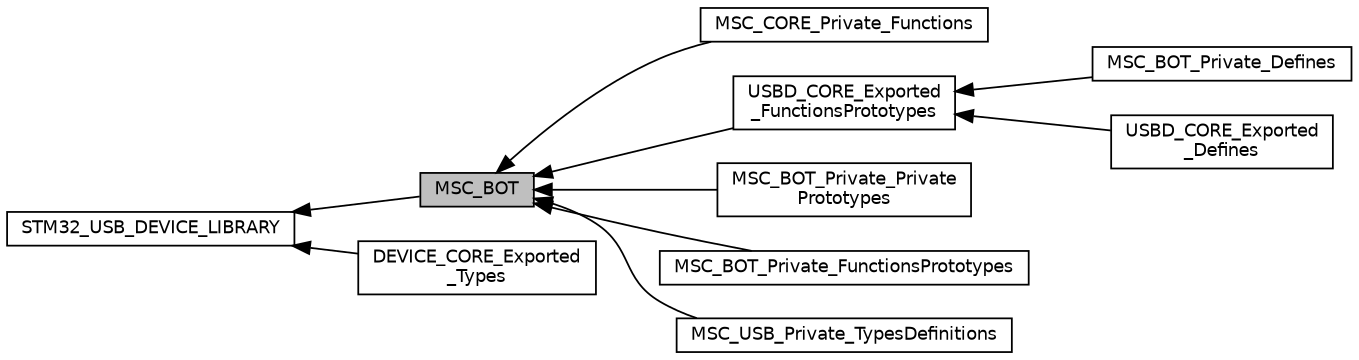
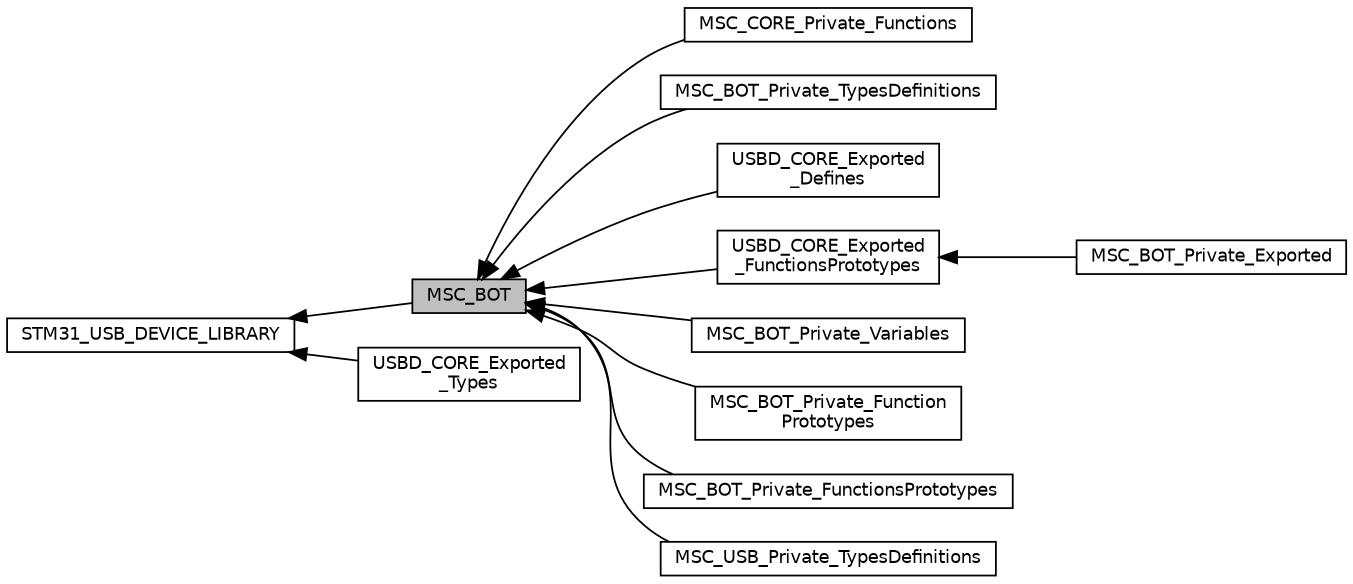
(1222, 64) -> (1211, 257)
none -> (828, 92)
(1042, 123) -> (615, 224)
(844, 190) -> (828, 413)
(151, 229) -> (151, 335)
(477, 268) -> (469, 374)
none -> (828, 335)
